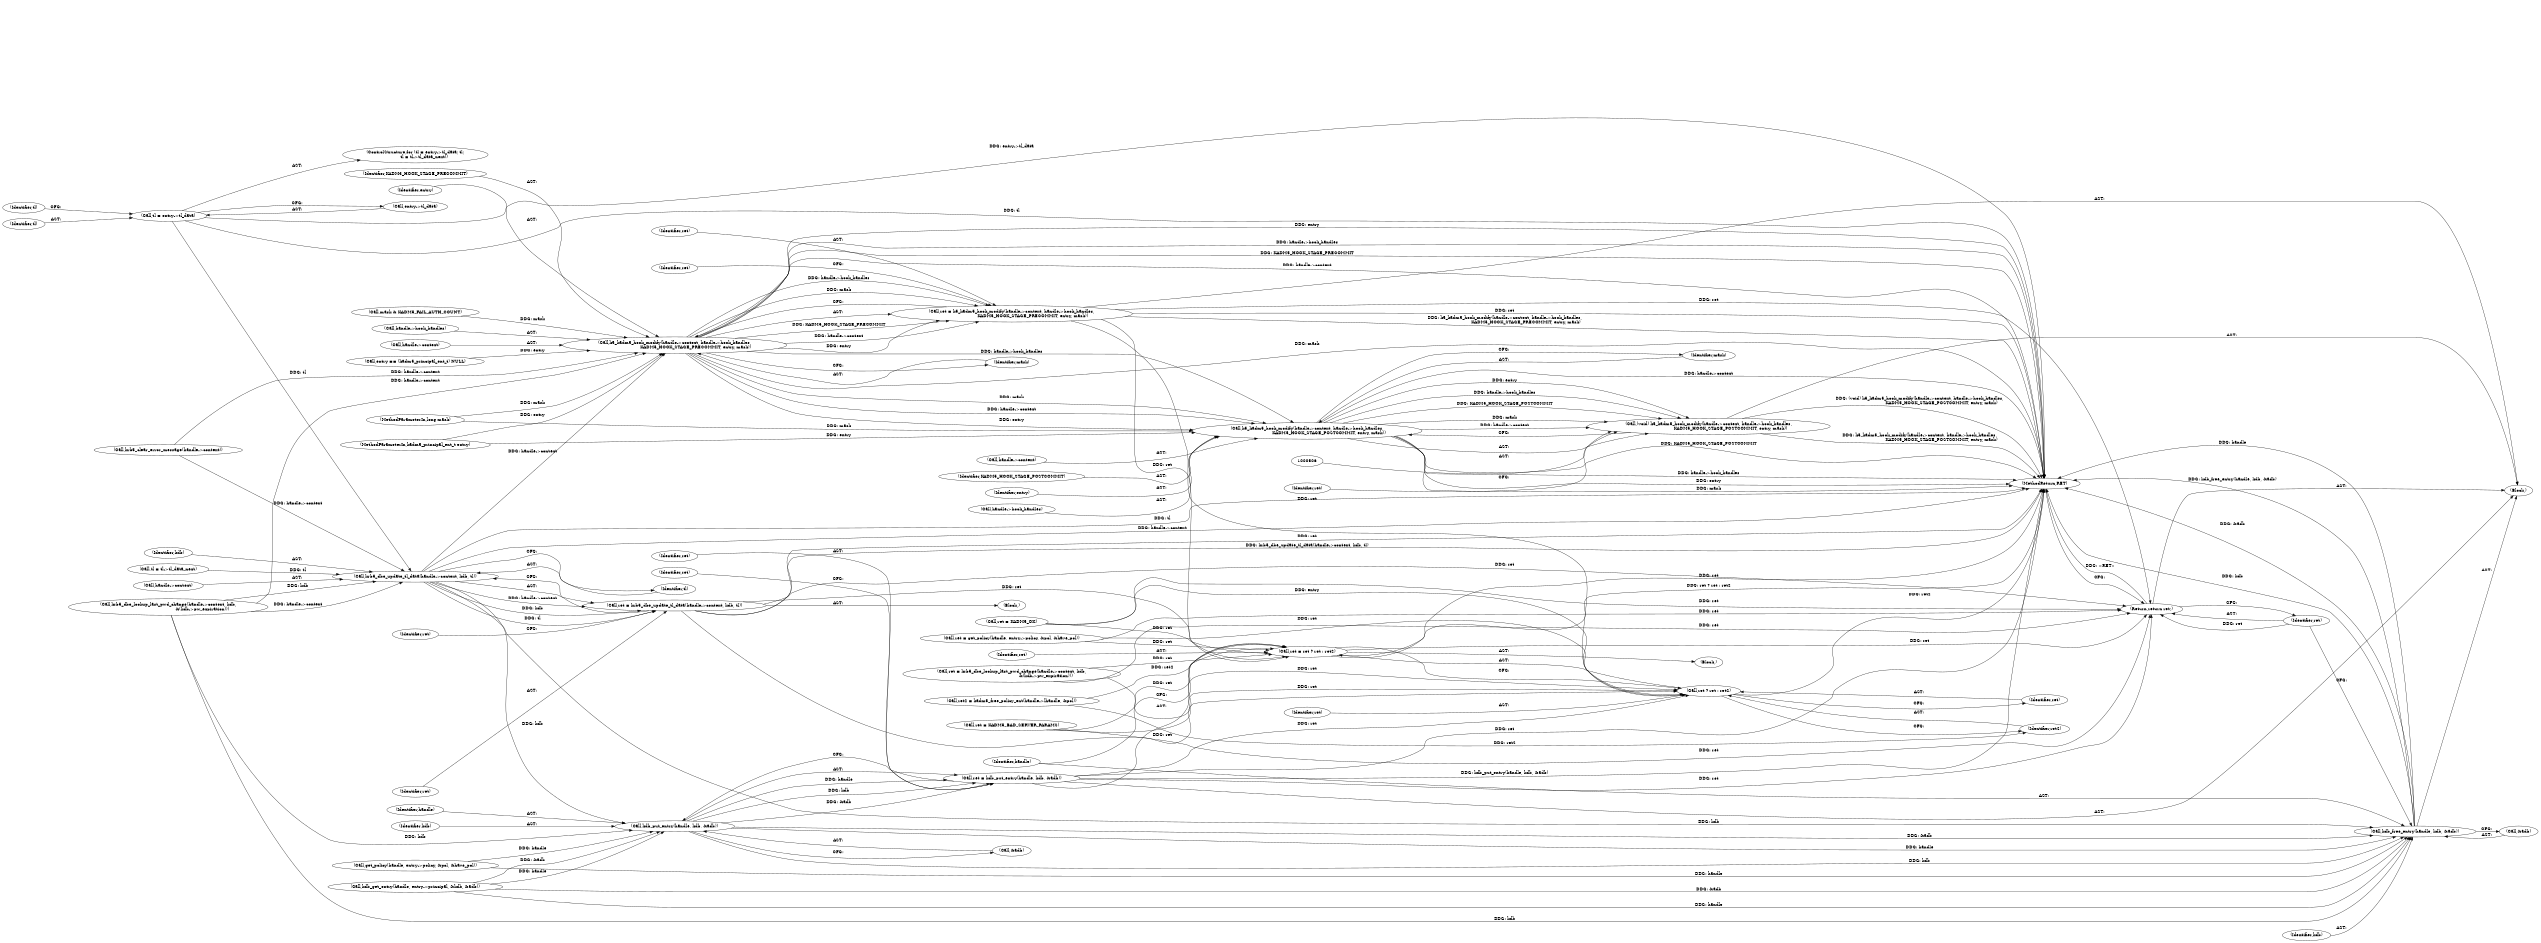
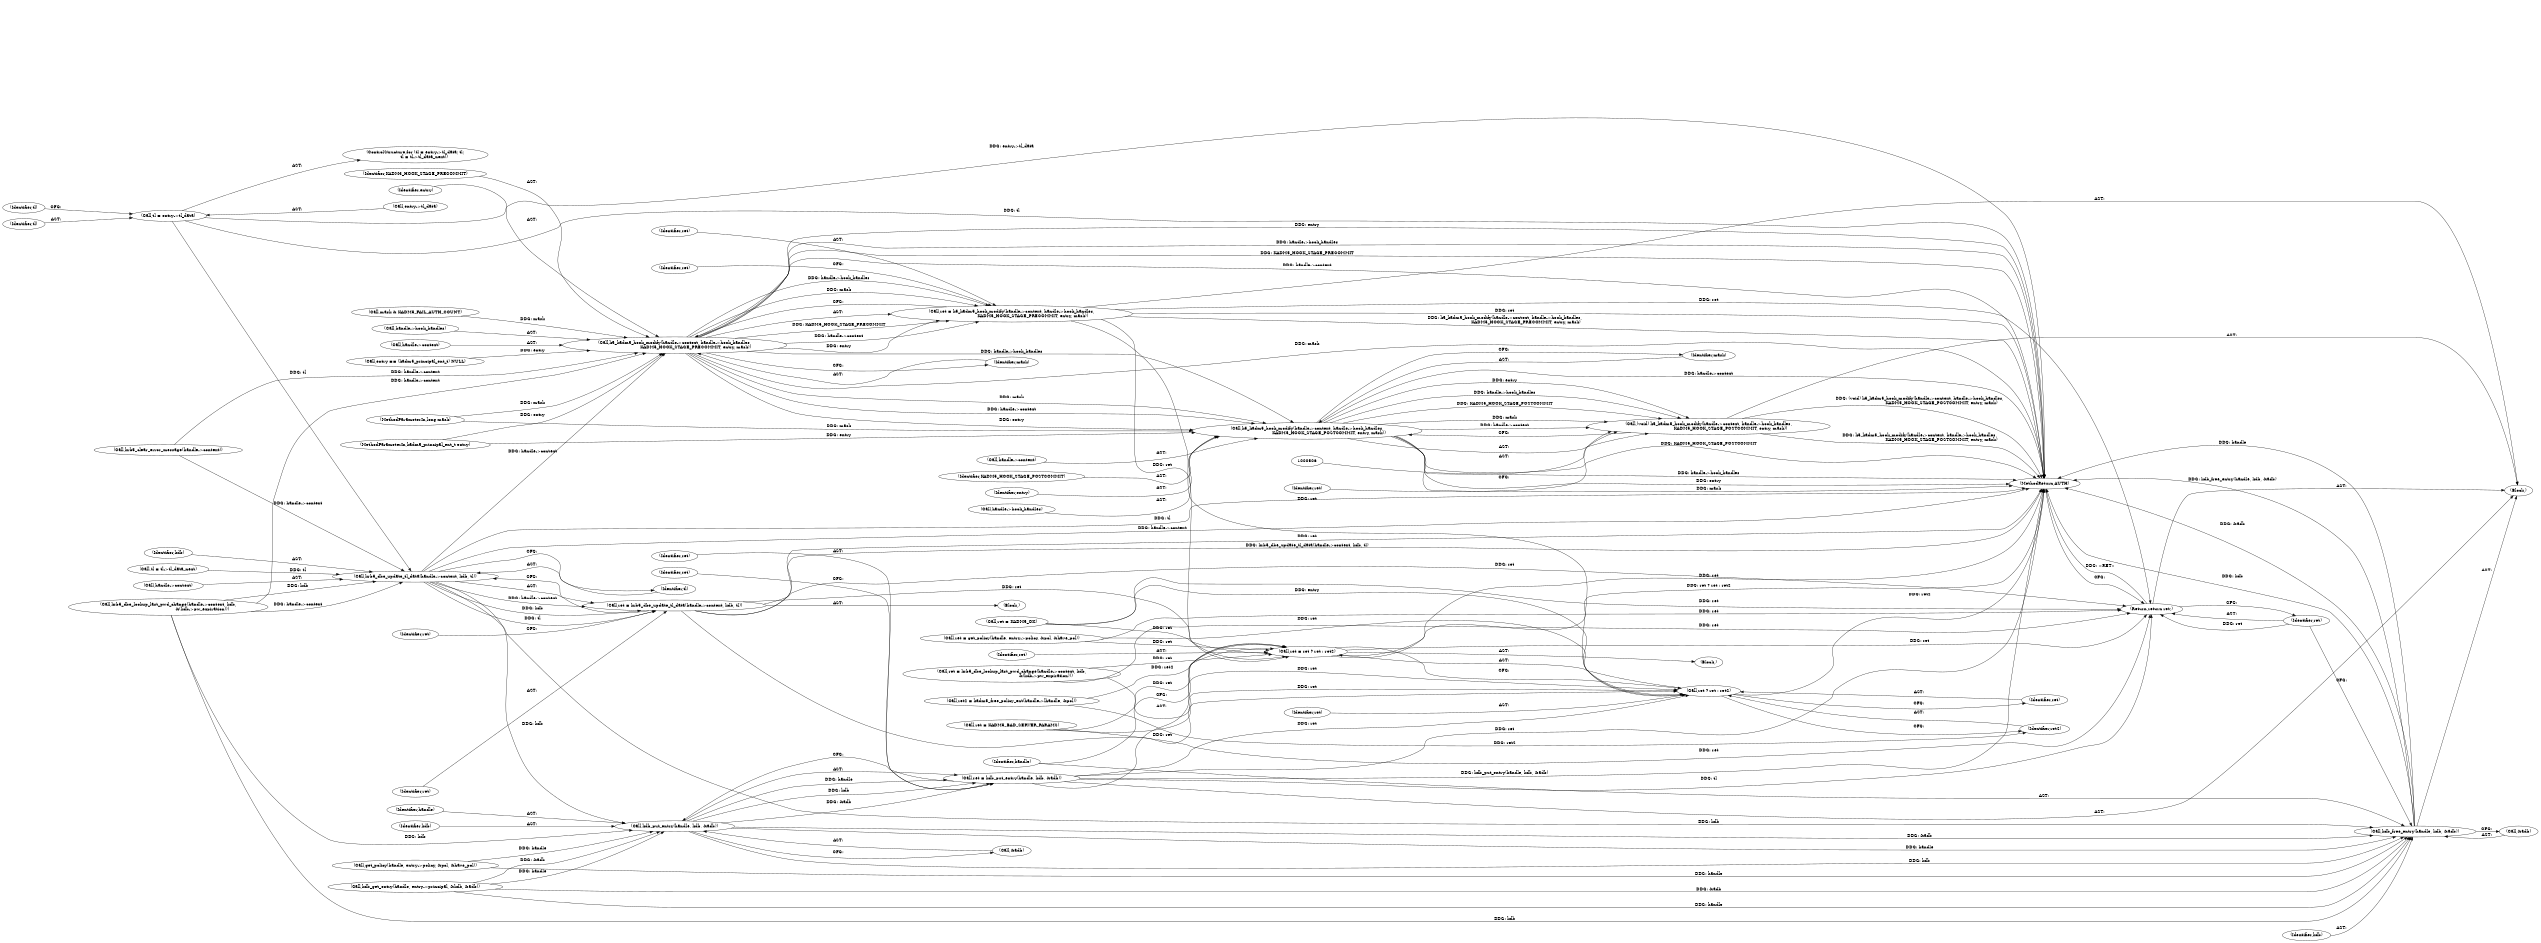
(289, 205) -> none
(2045, 484) -> (2045, 484)
(1709, 779) -> (1709, 779)
